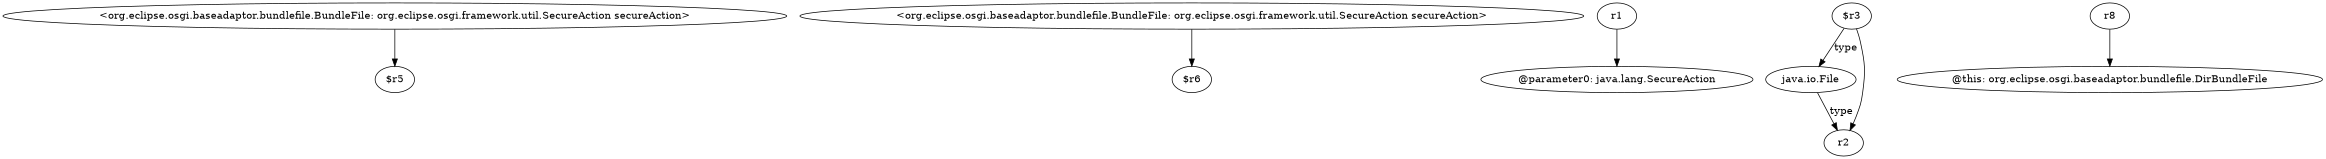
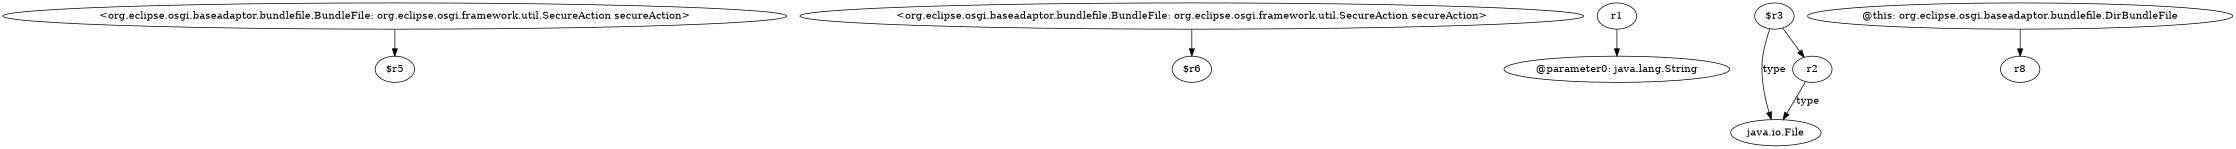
(2110, 44) -> (2020, 39)
(1617, 79) -> (1617, 69)
(1826, 108) -> (1796, 97)
